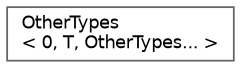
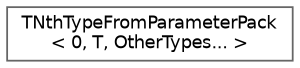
(120, 34) -> (150, 34)
